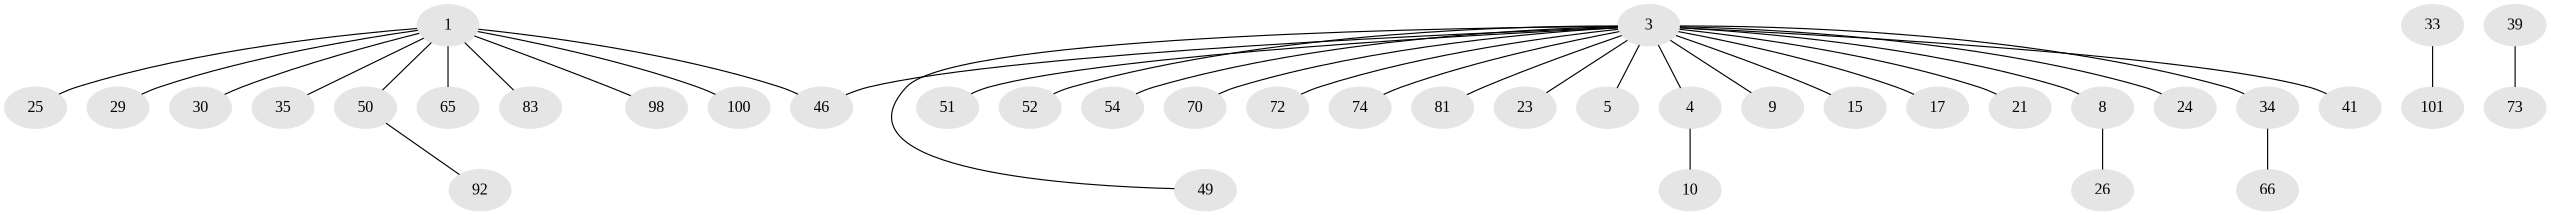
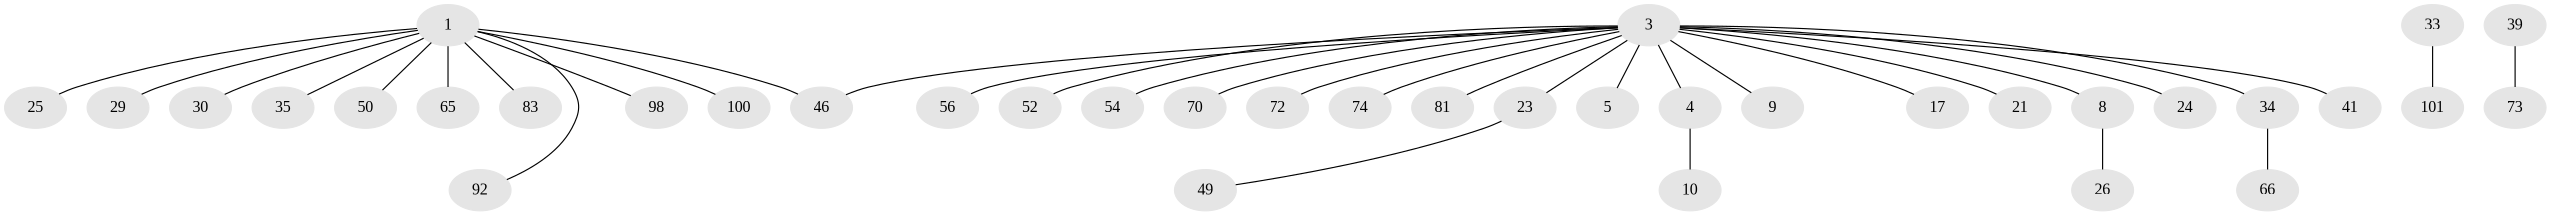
(1091, 48) -> (1370, 160)
(948, 108) -> (948, 108)
(1855, 108) -> none
(423, 149) -> (576, 94)
